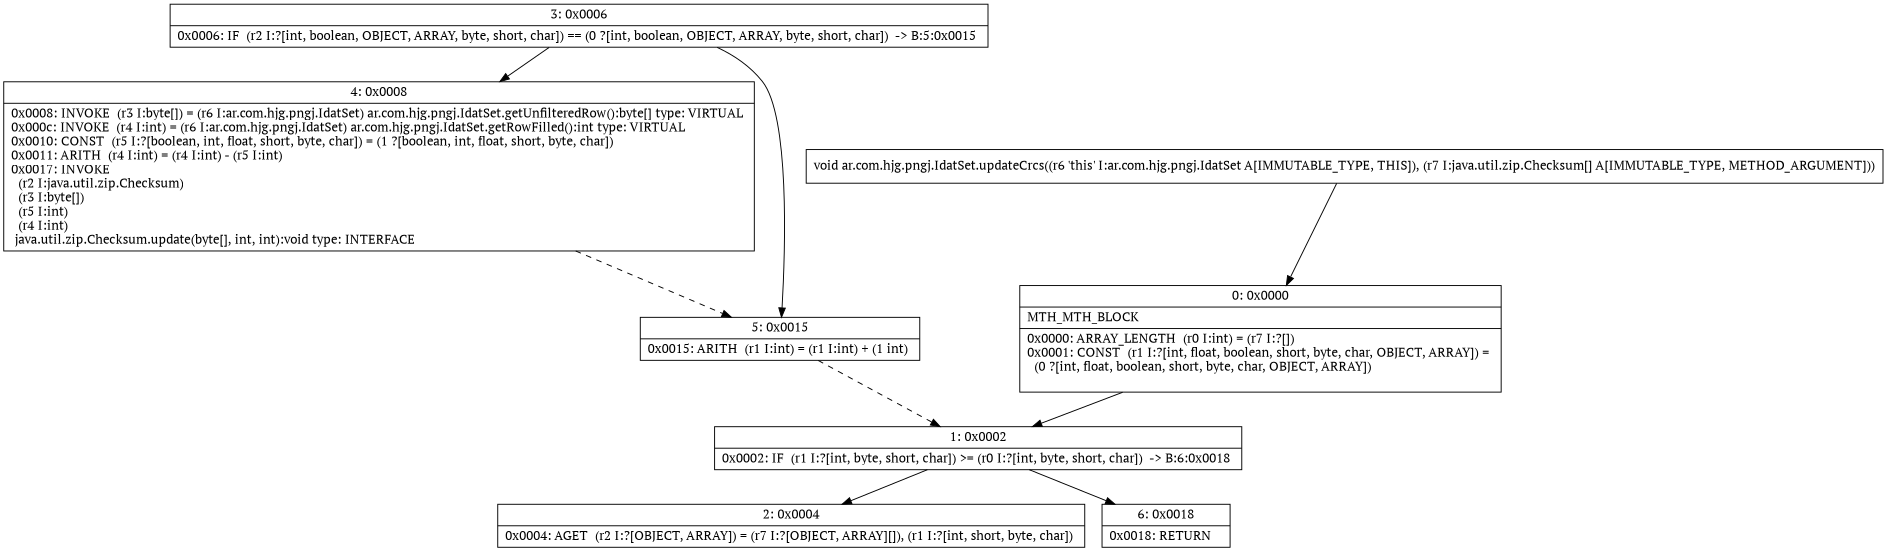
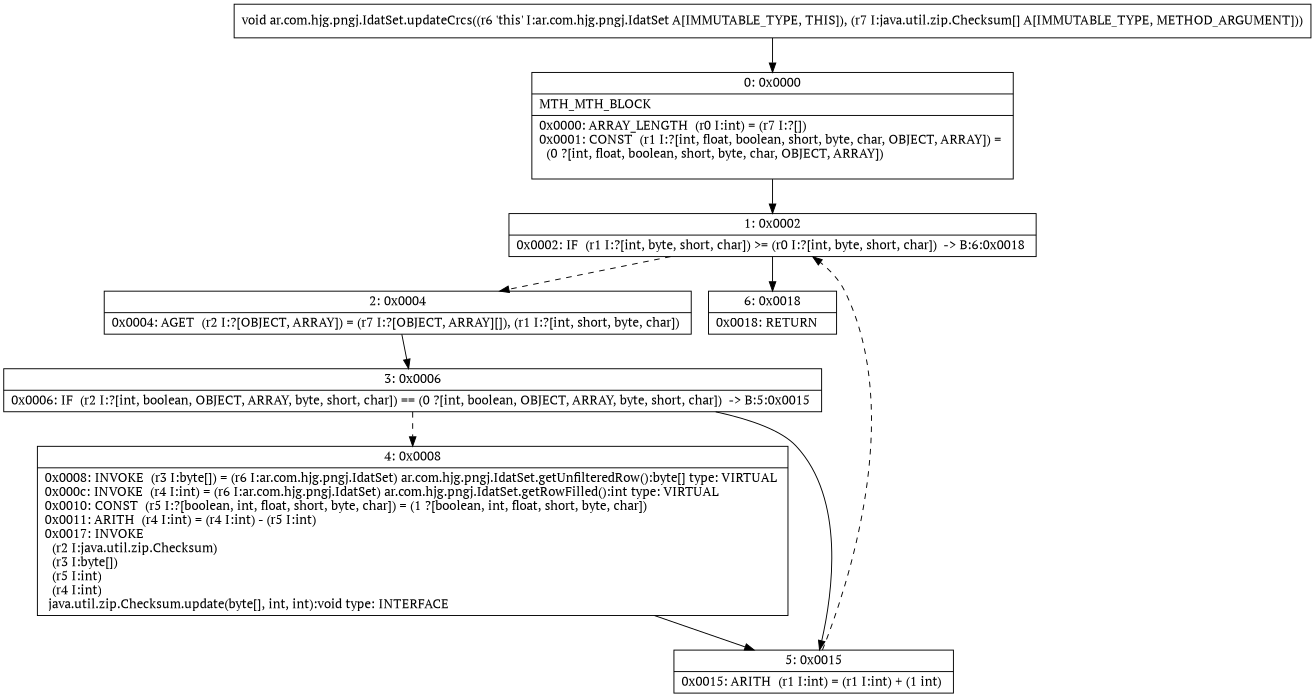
(529, 62) -> (413, 424)
(649, 282) -> (700, 631)
none -> (404, 347)
(889, 485) -> (590, 273)
